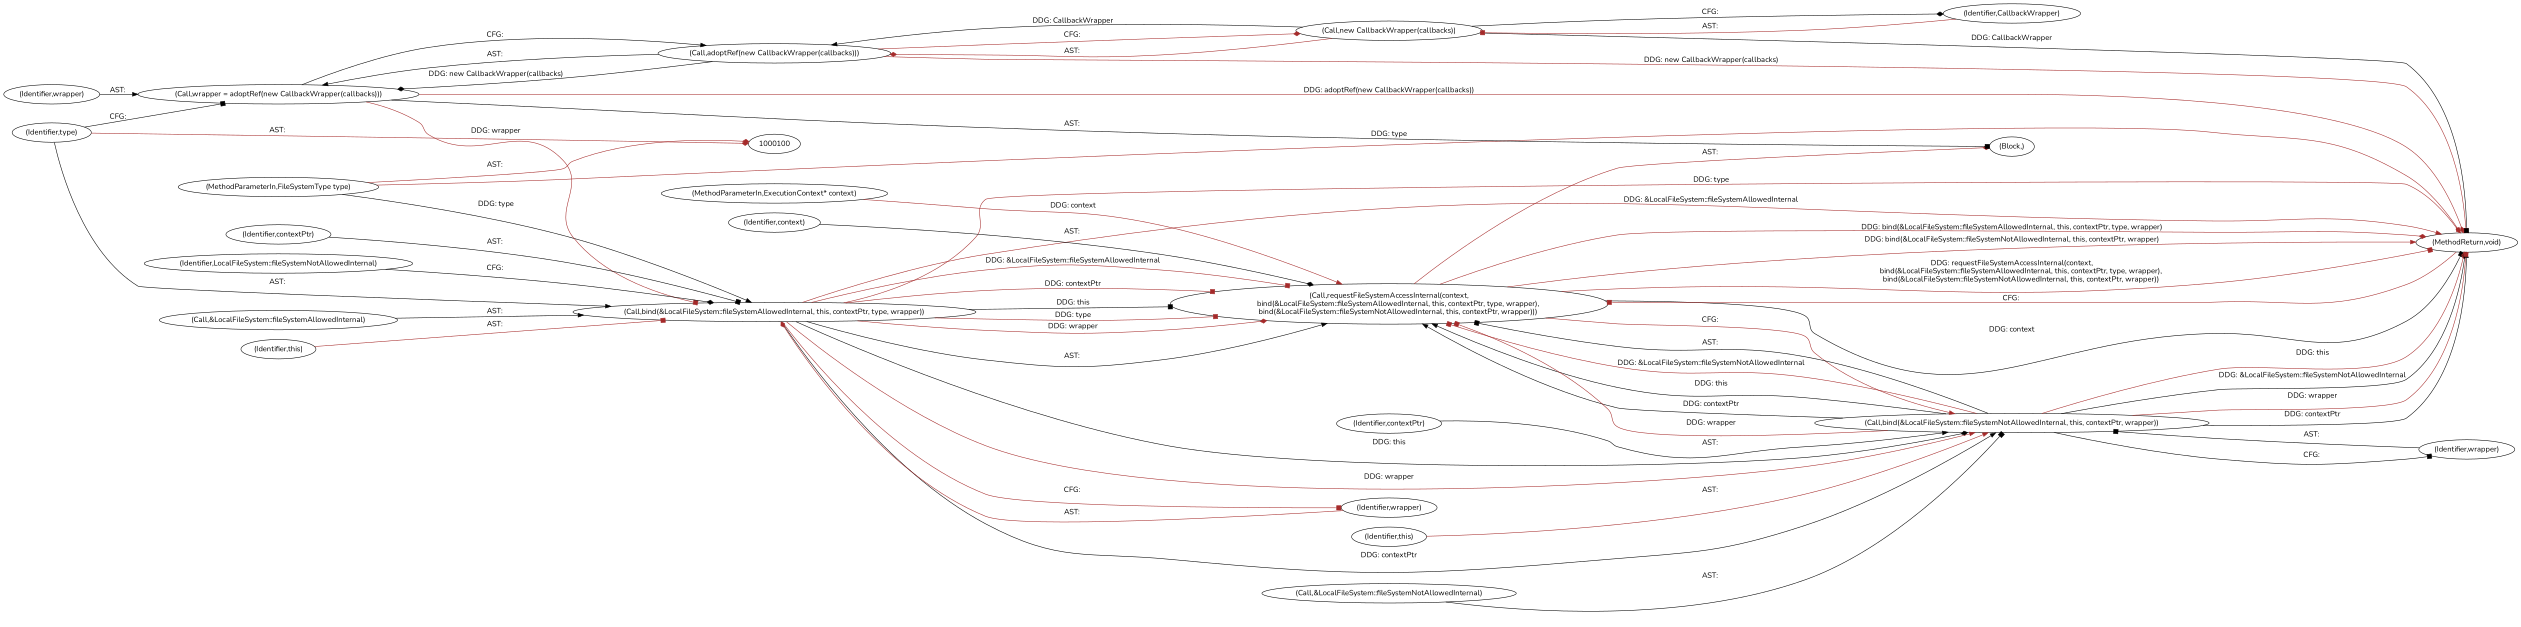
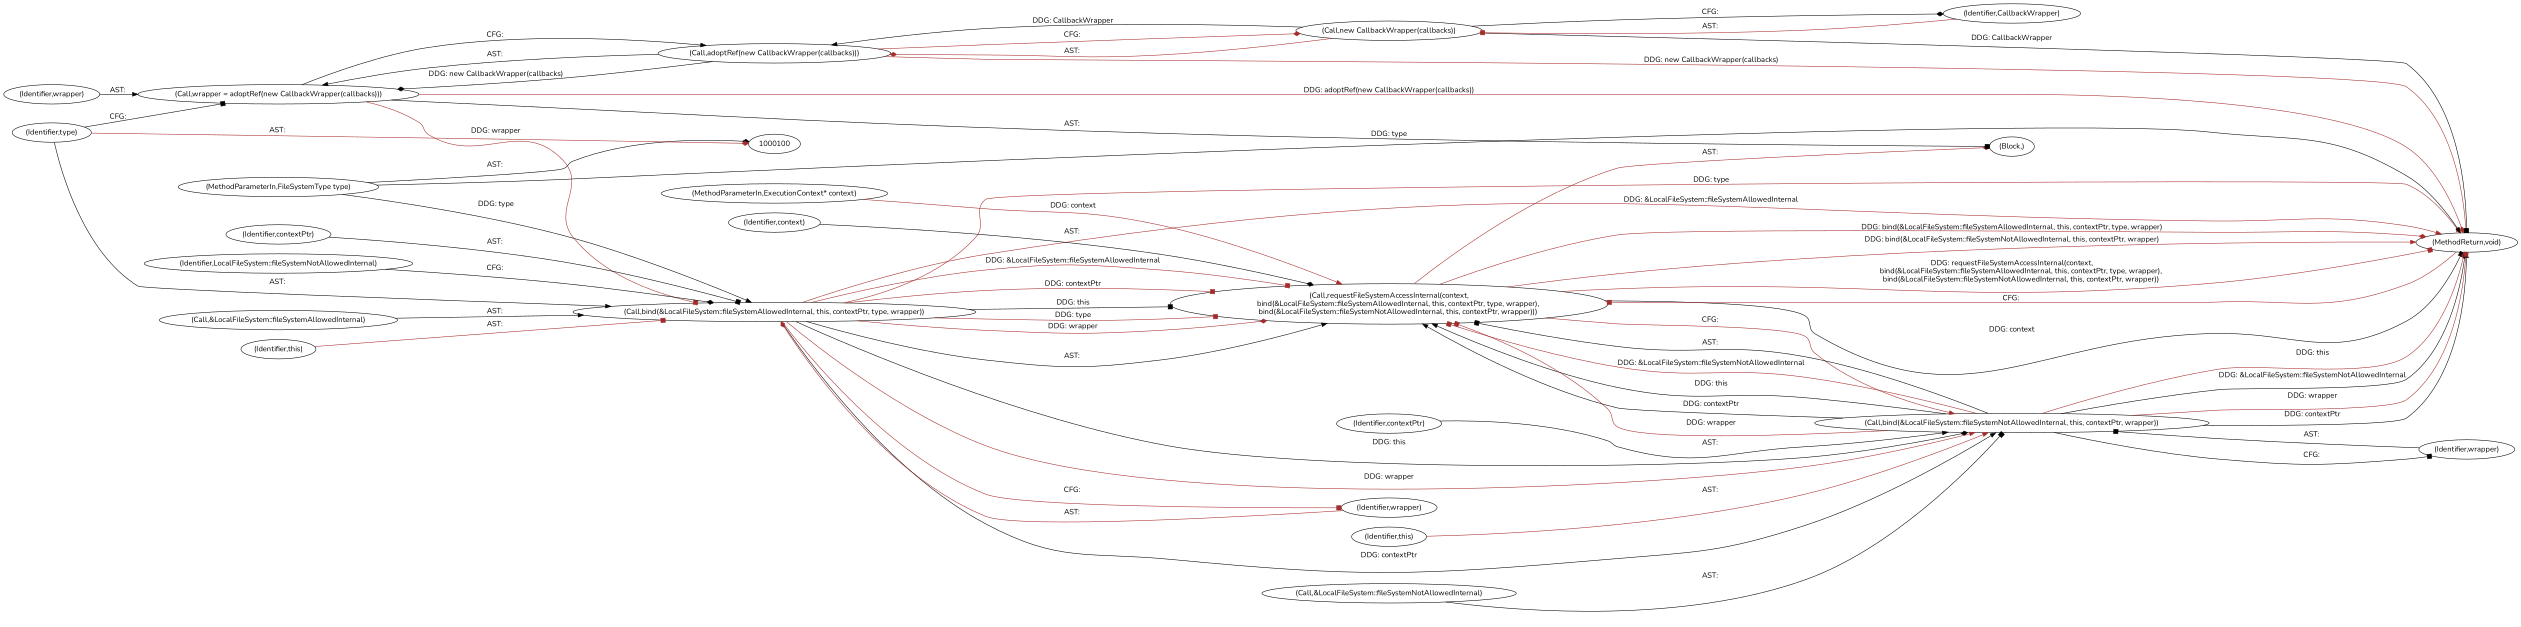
(1432, 144) -> (1432, 144)
(557, 170) -> (557, 170)
